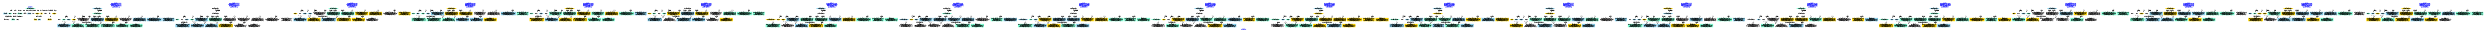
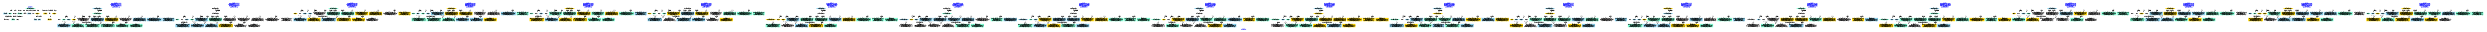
(41, 14) -> none
(45, 14) -> (45, 14)
(36, 20) -> (36, 20)
